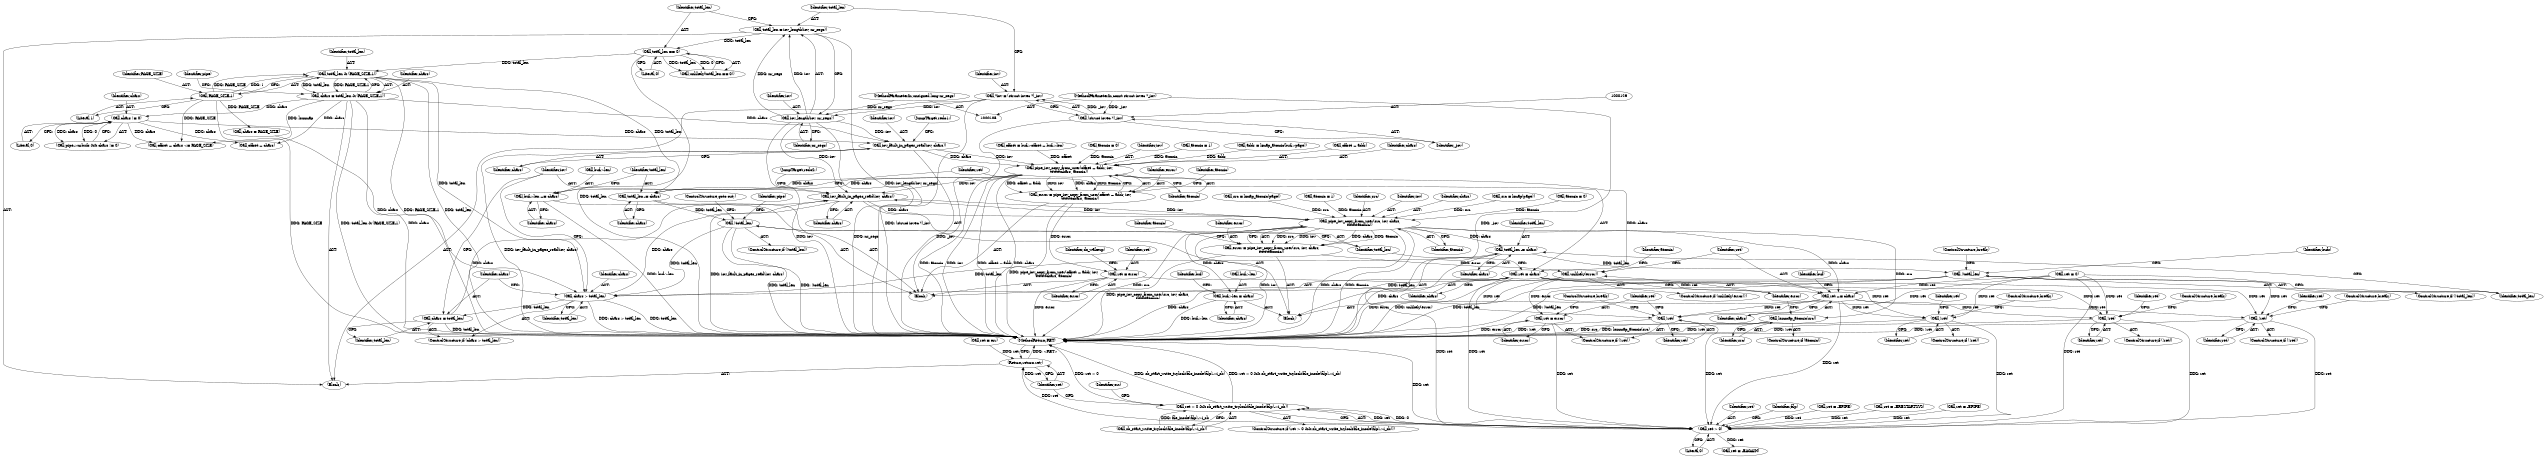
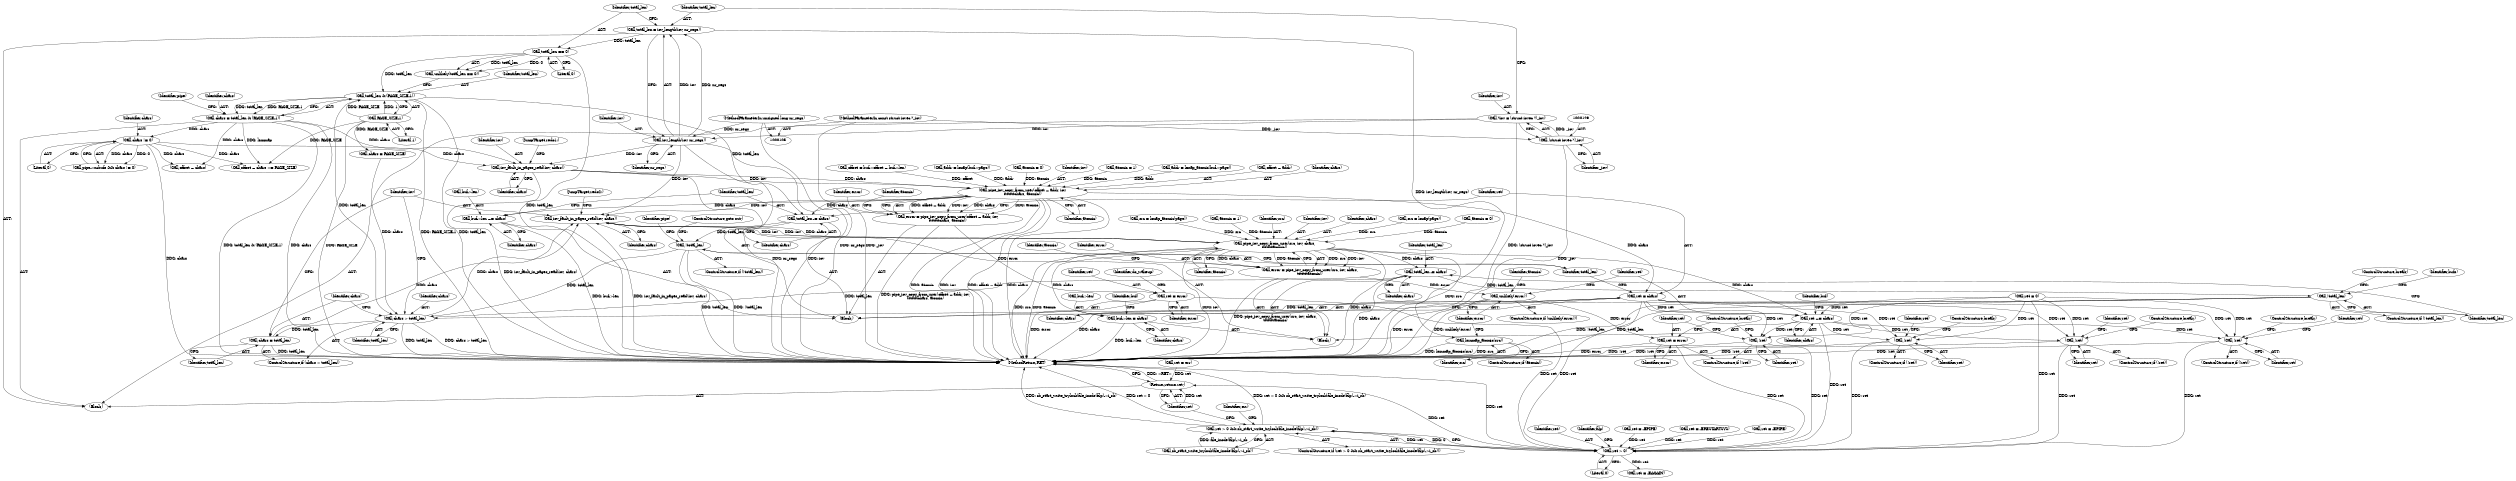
(709, 58) -> (420, 85)
(143, 74) -> none
none -> (962, 168)
none -> (812, 287)
none -> (253, 356)
